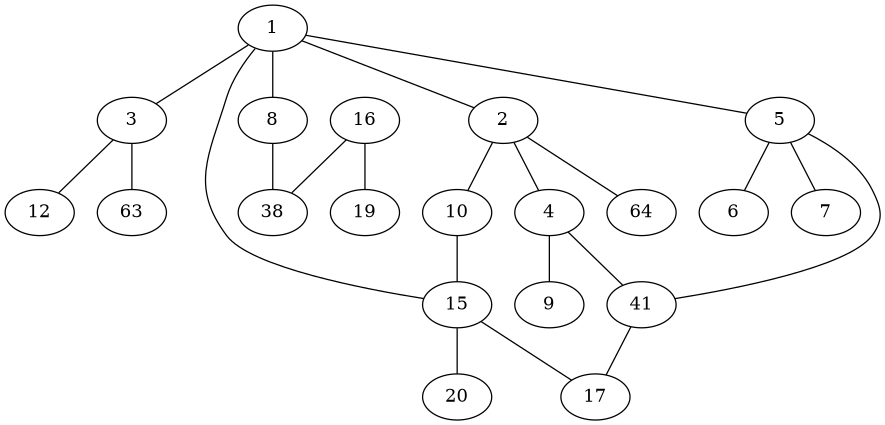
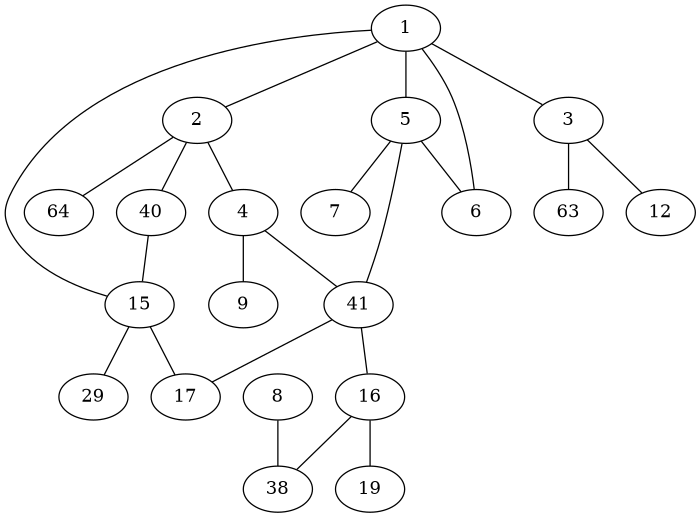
(273, 74) -> (459, 115)
(457, 213) -> (151, 213)
none -> (364, 351)
(457, 397) -> (93, 397)
